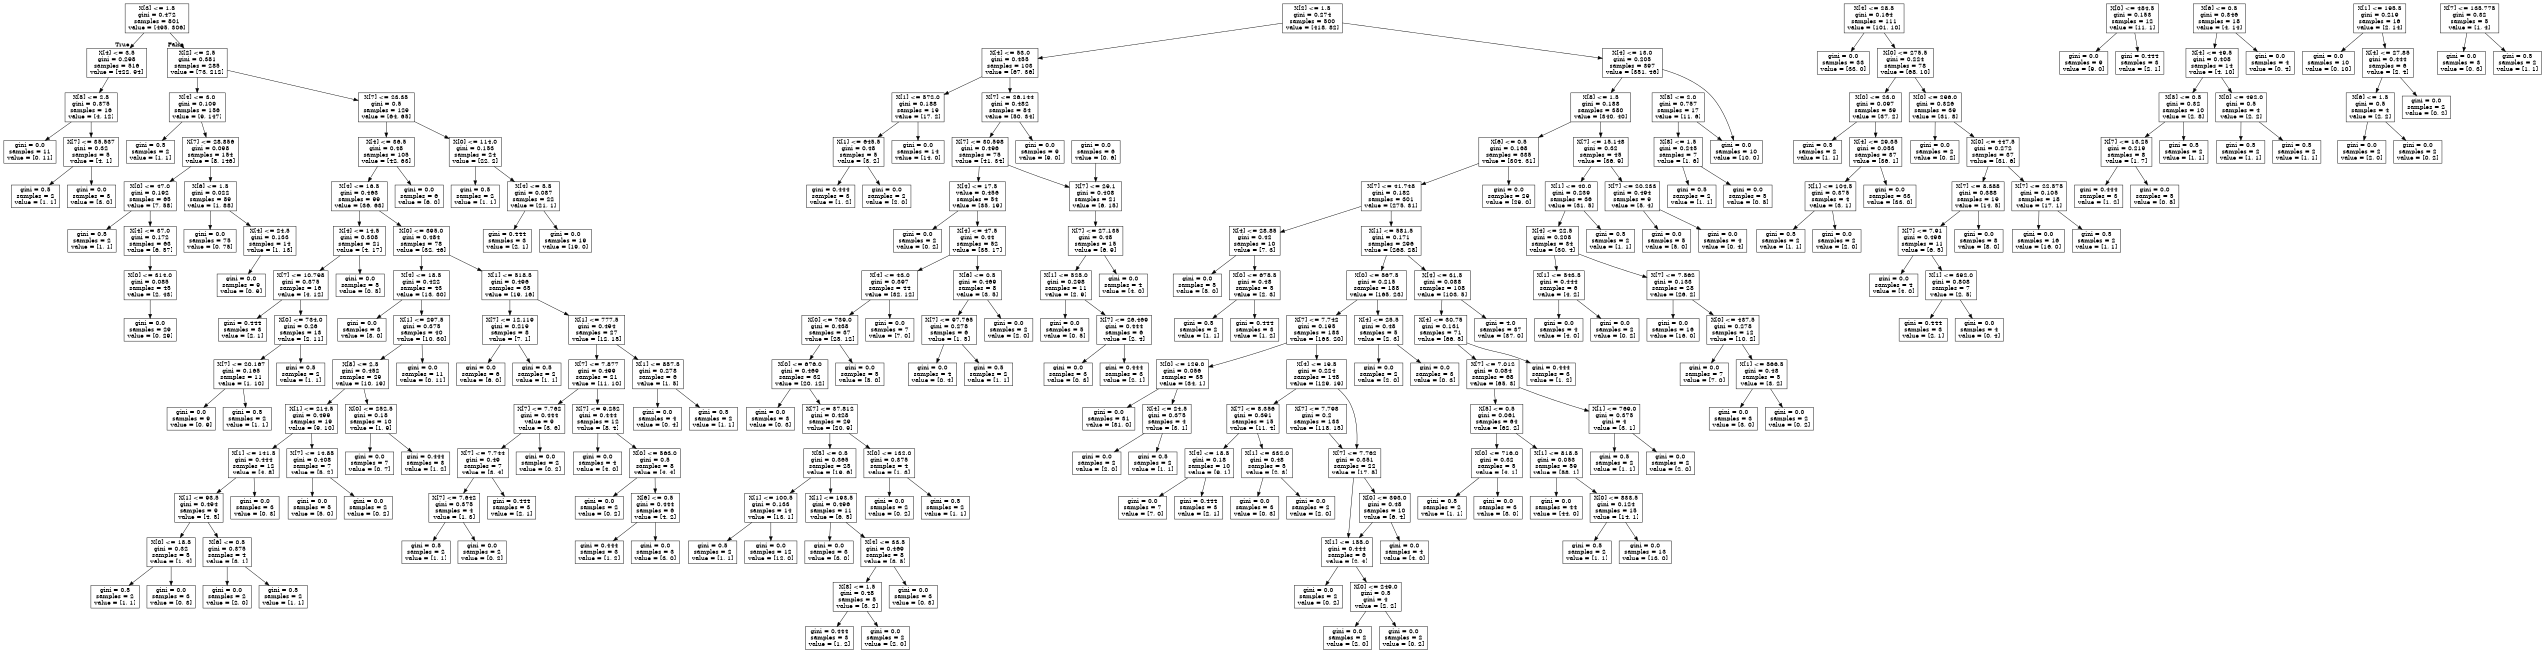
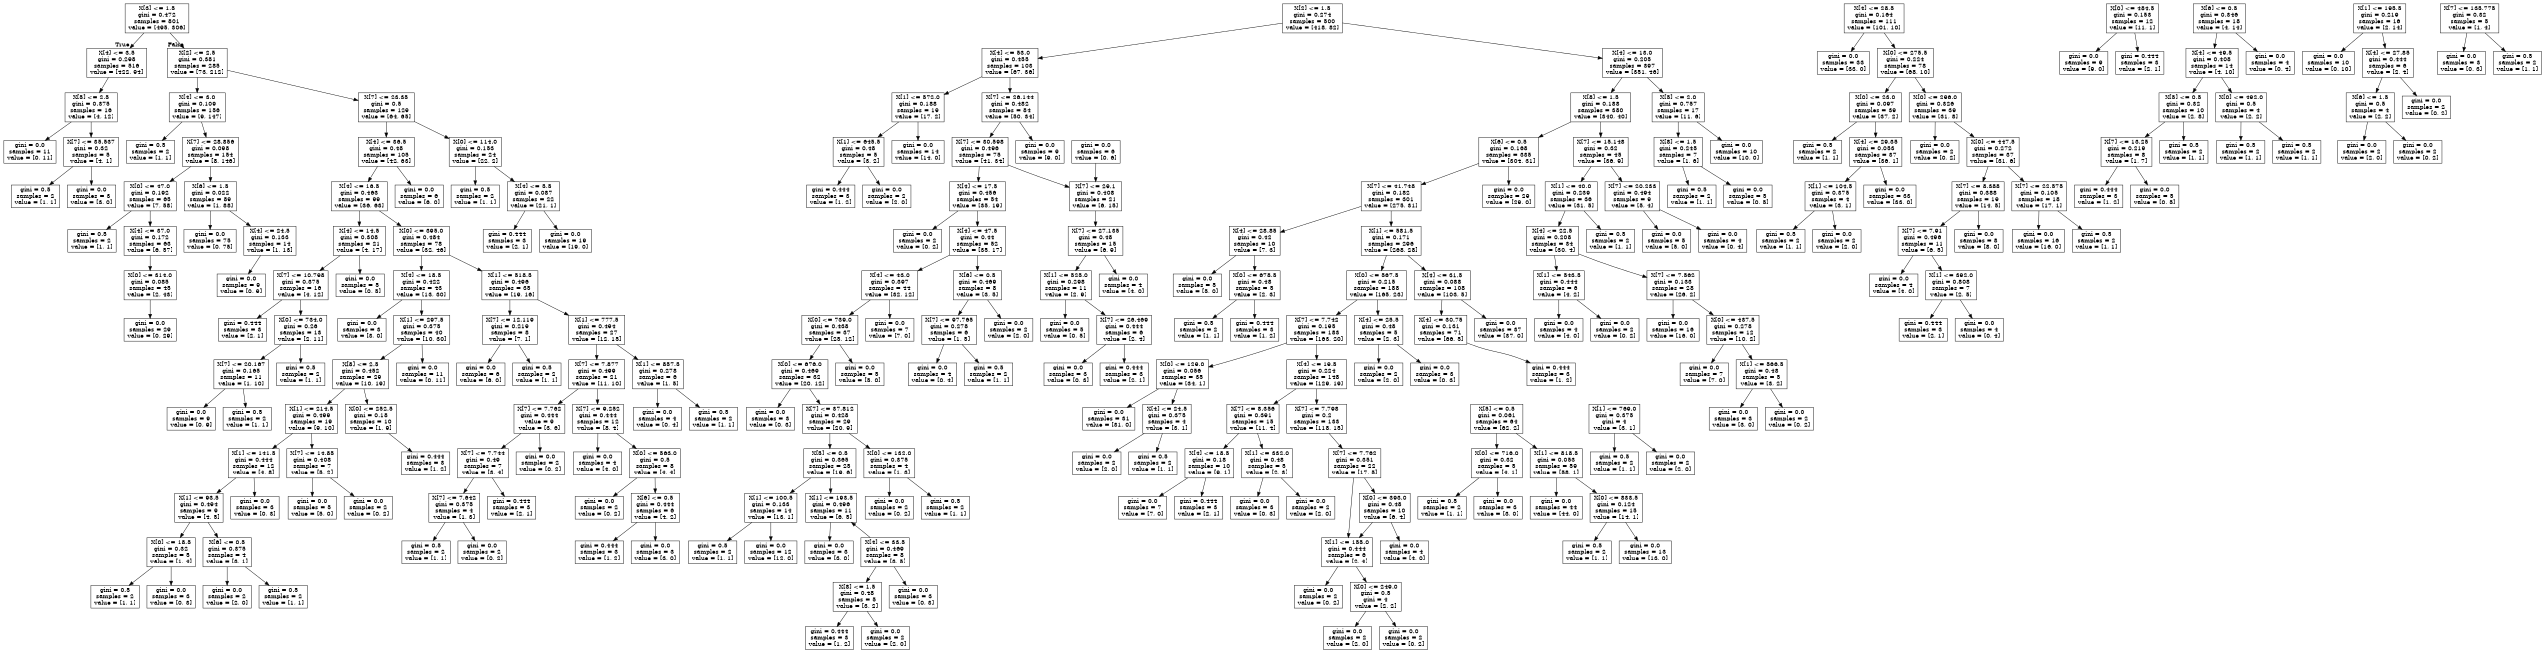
(1708, 92) -> (1654, 84)
(977, 196) -> (977, 196)
(1501, 330) -> (1501, 330)
(1493, 374) -> none
(1354, 414) -> (1317, 394)
(370, 463) -> none
(854, 529) -> (863, 531)
